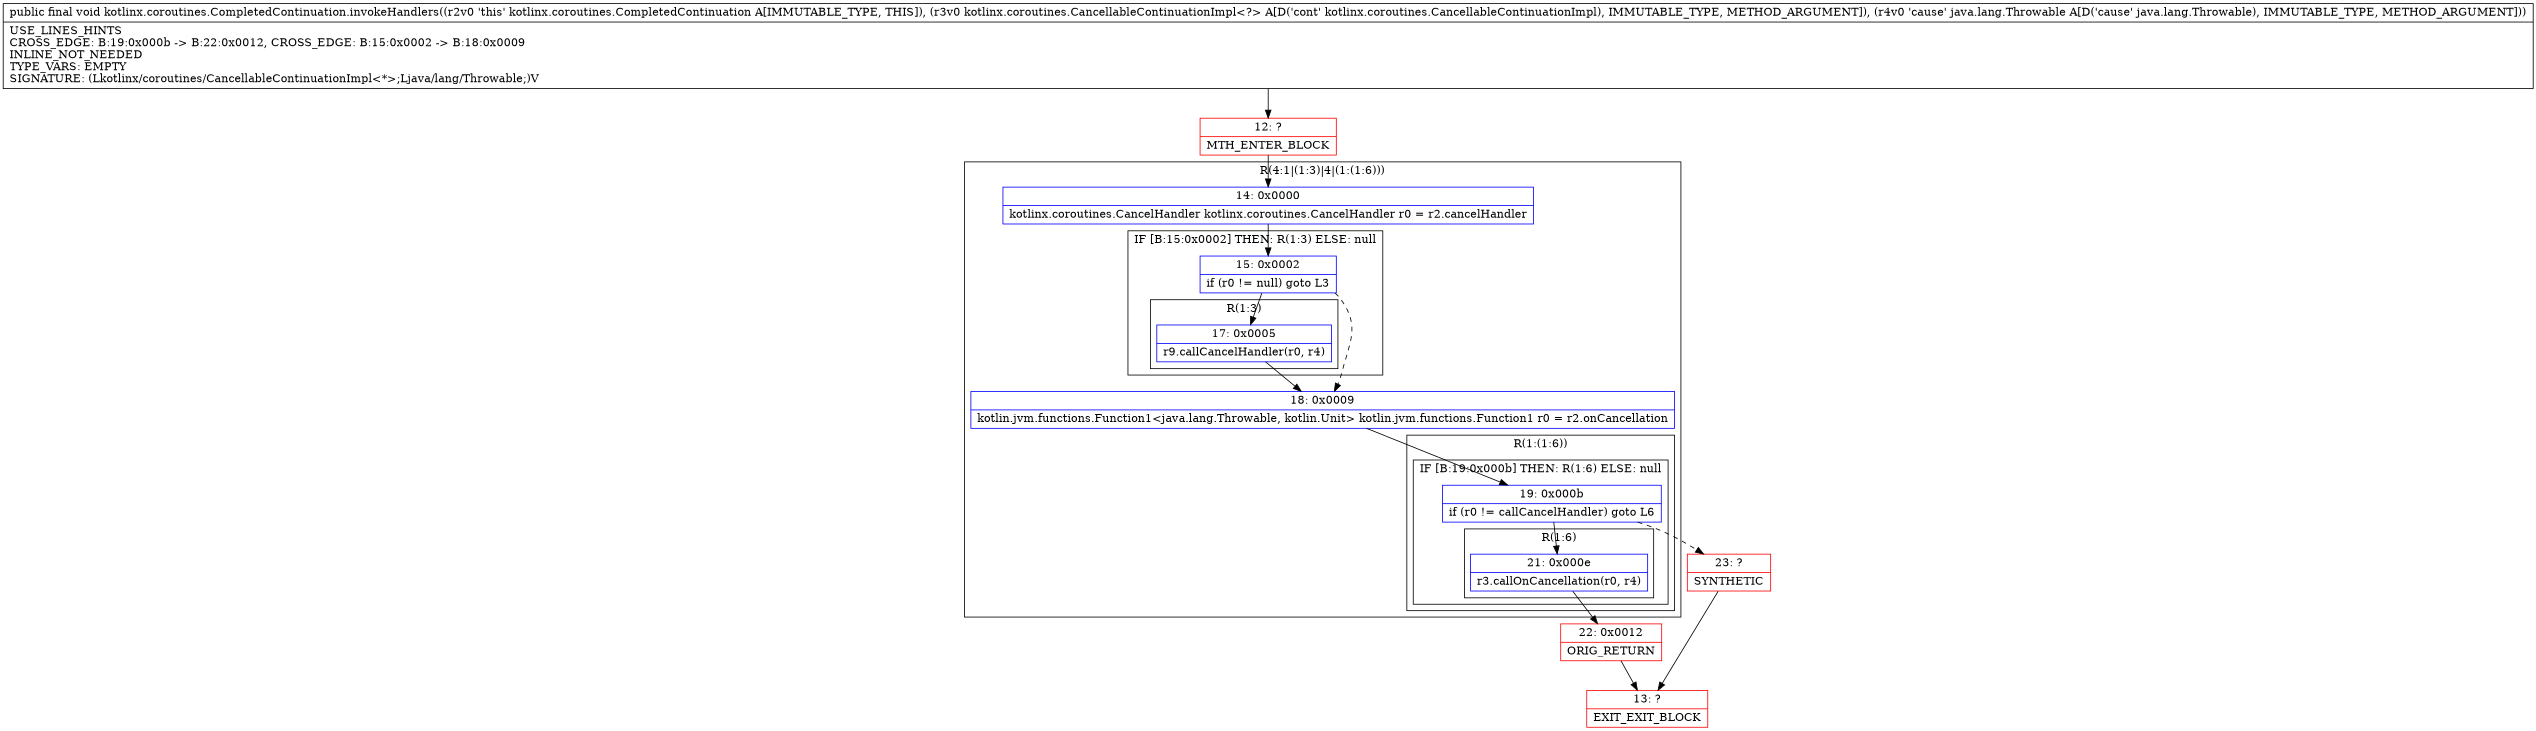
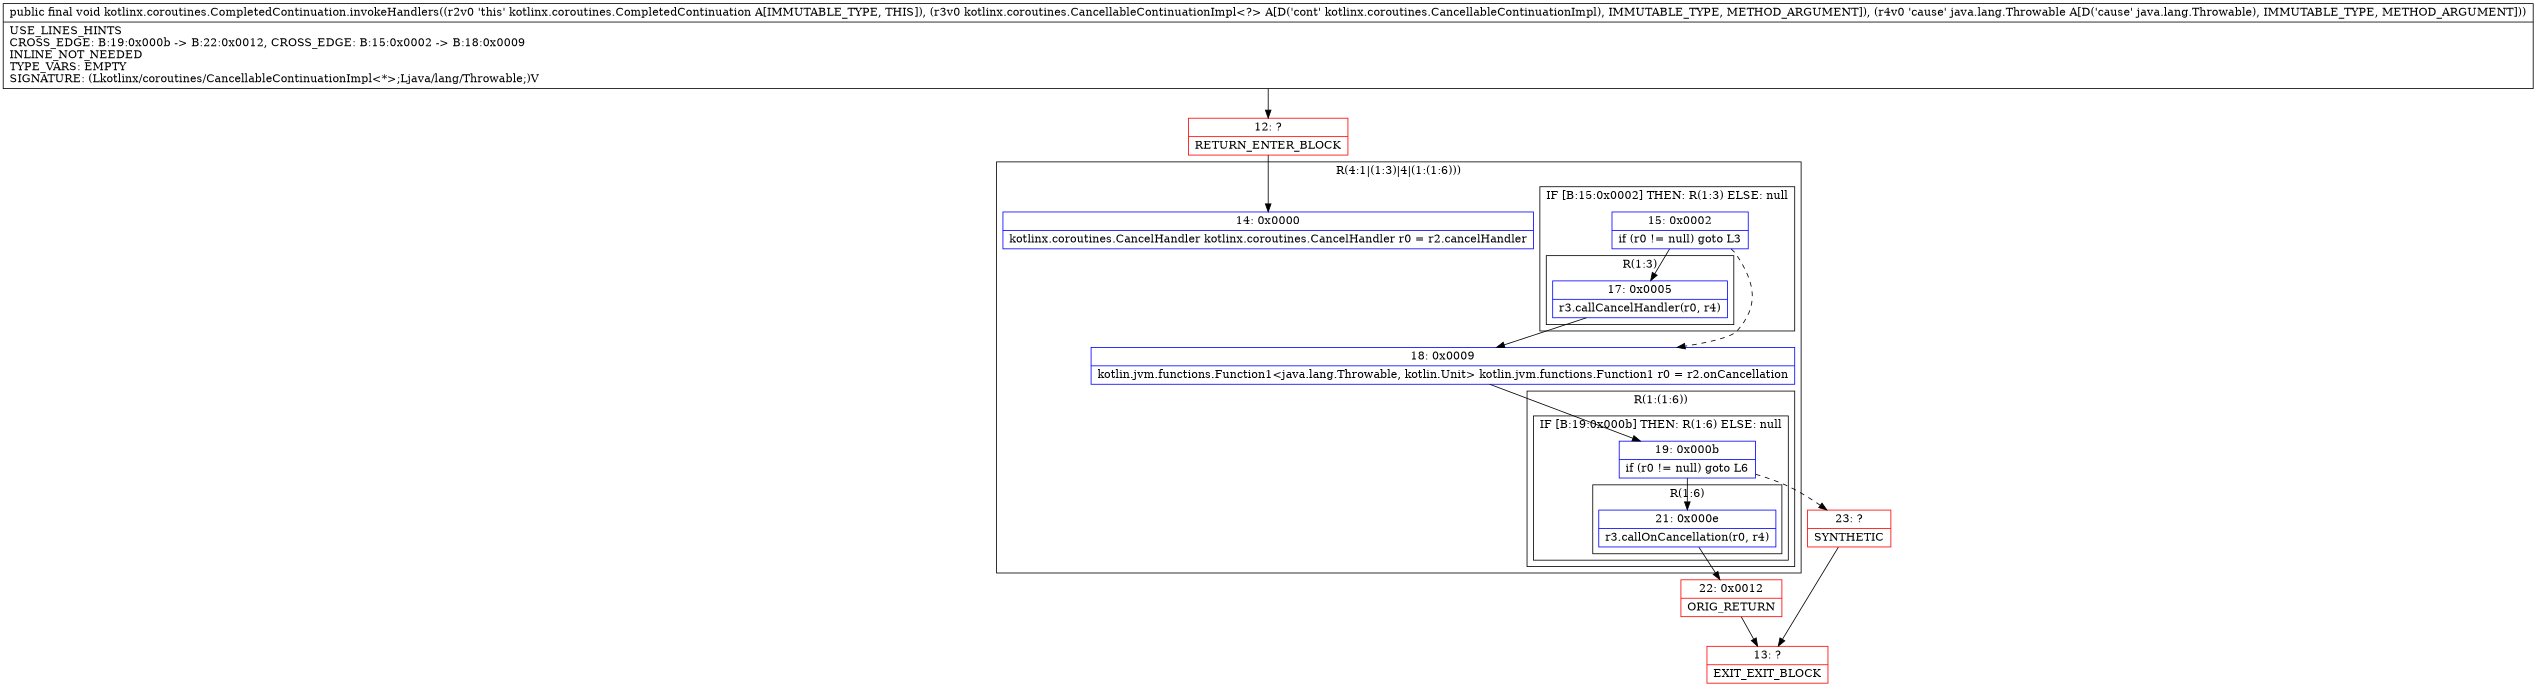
(1268, 145) -> (1268, 145)
(1268, 236) -> none
(1244, 352) -> (1640, 308)
(1552, 512) -> (1687, 468)
